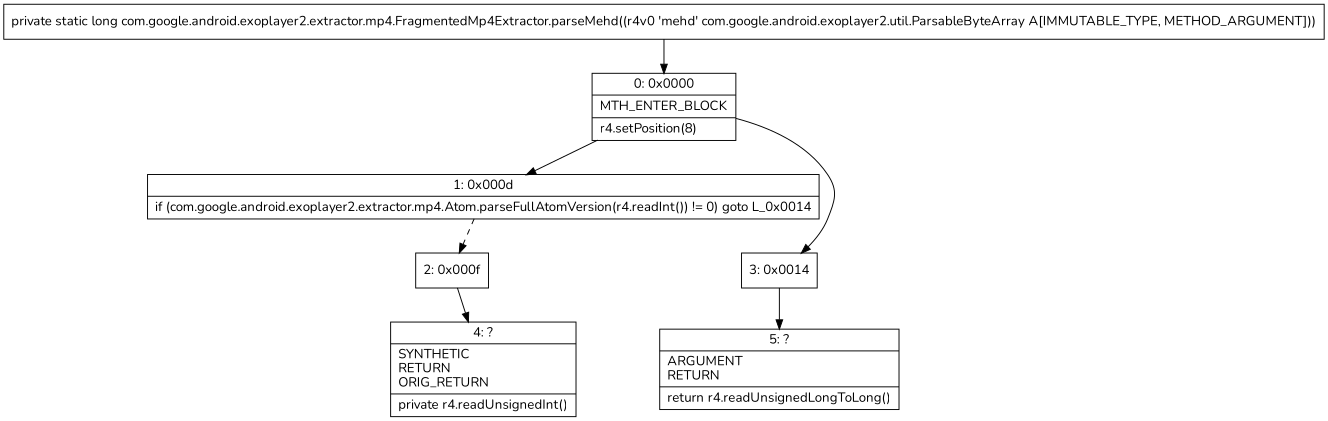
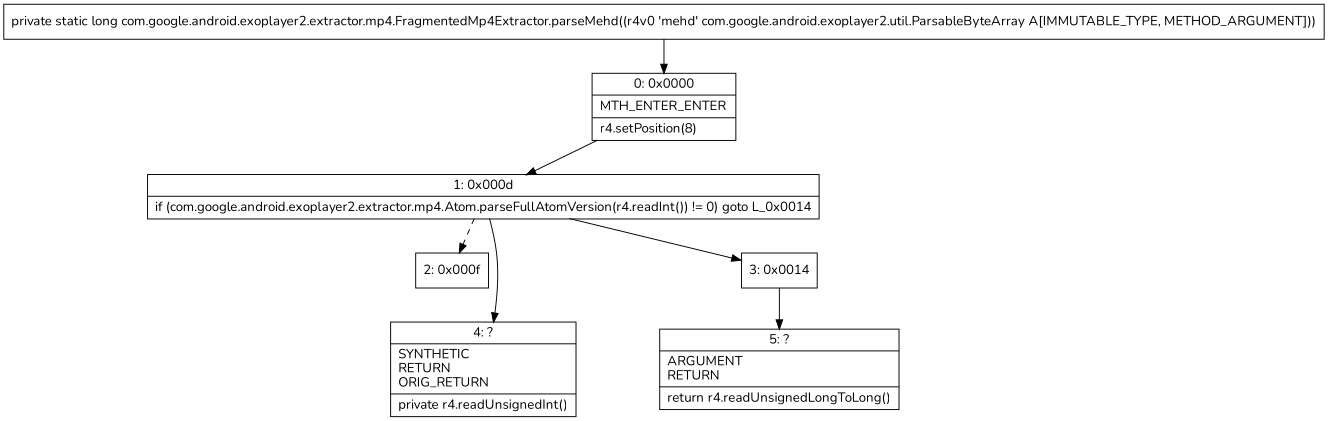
(664, 106) -> (663, 106)
(819, 163) -> (651, 238)
(461, 300) -> (498, 265)
